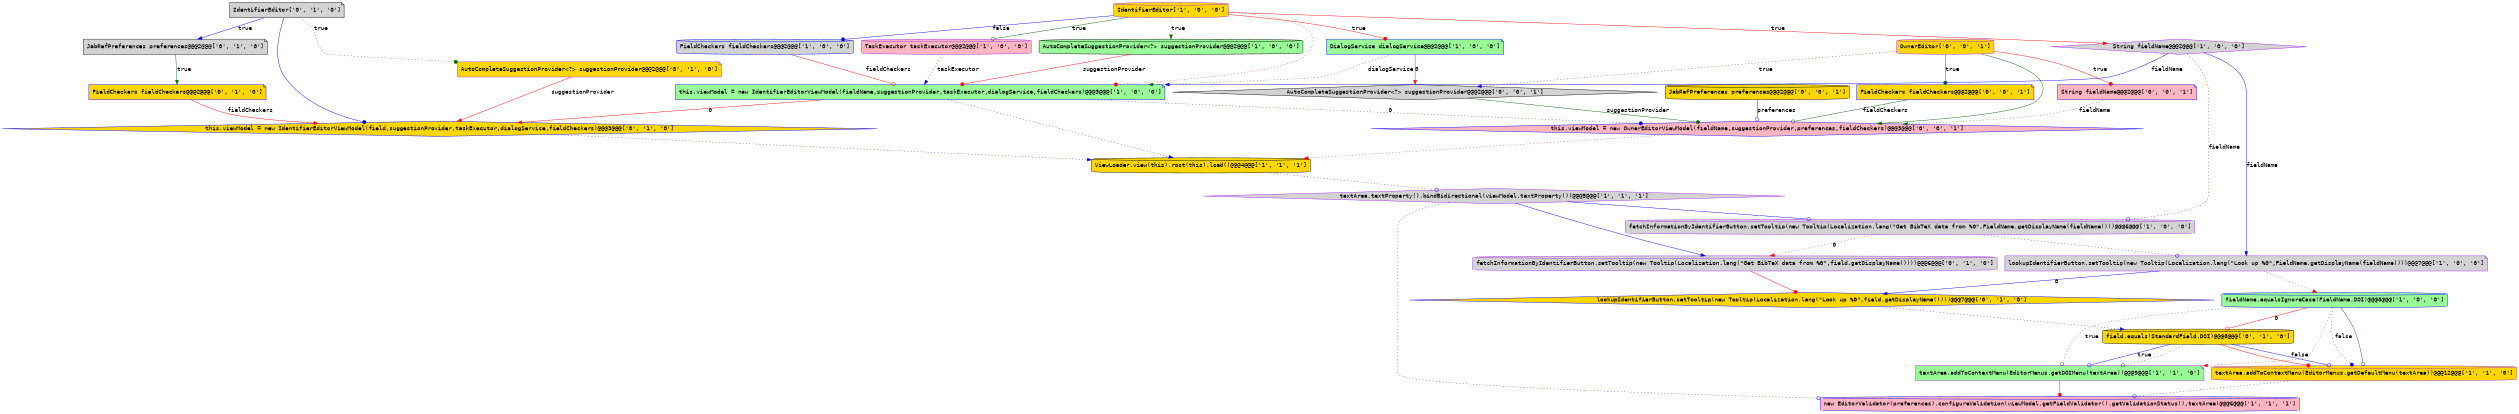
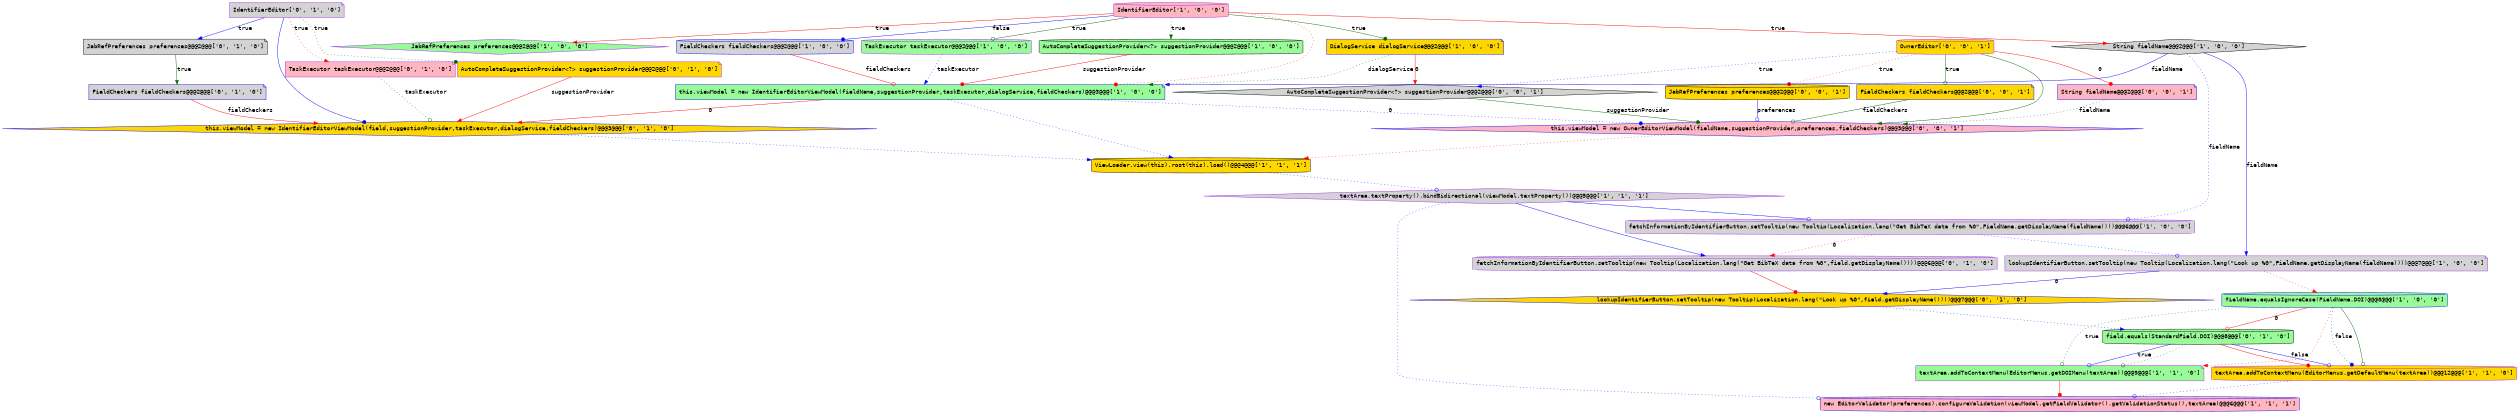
(287, 10) -> (287, 10)
(1171, 10) -> (1171, 10)
(1306, 23) -> (1306, 23)
none -> (500, 47)
(946, 47) -> (946, 47)
(1415, 47) -> (1415, 47)
(2179, 47) -> (2179, 47)
(1945, 68) -> (1945, 68)
none -> (370, 69)
none -> (1853, 69)
(2100, 69) -> (2100, 69)
(177, 92) -> (177, 92)
(2198, 337) -> (2198, 337)
